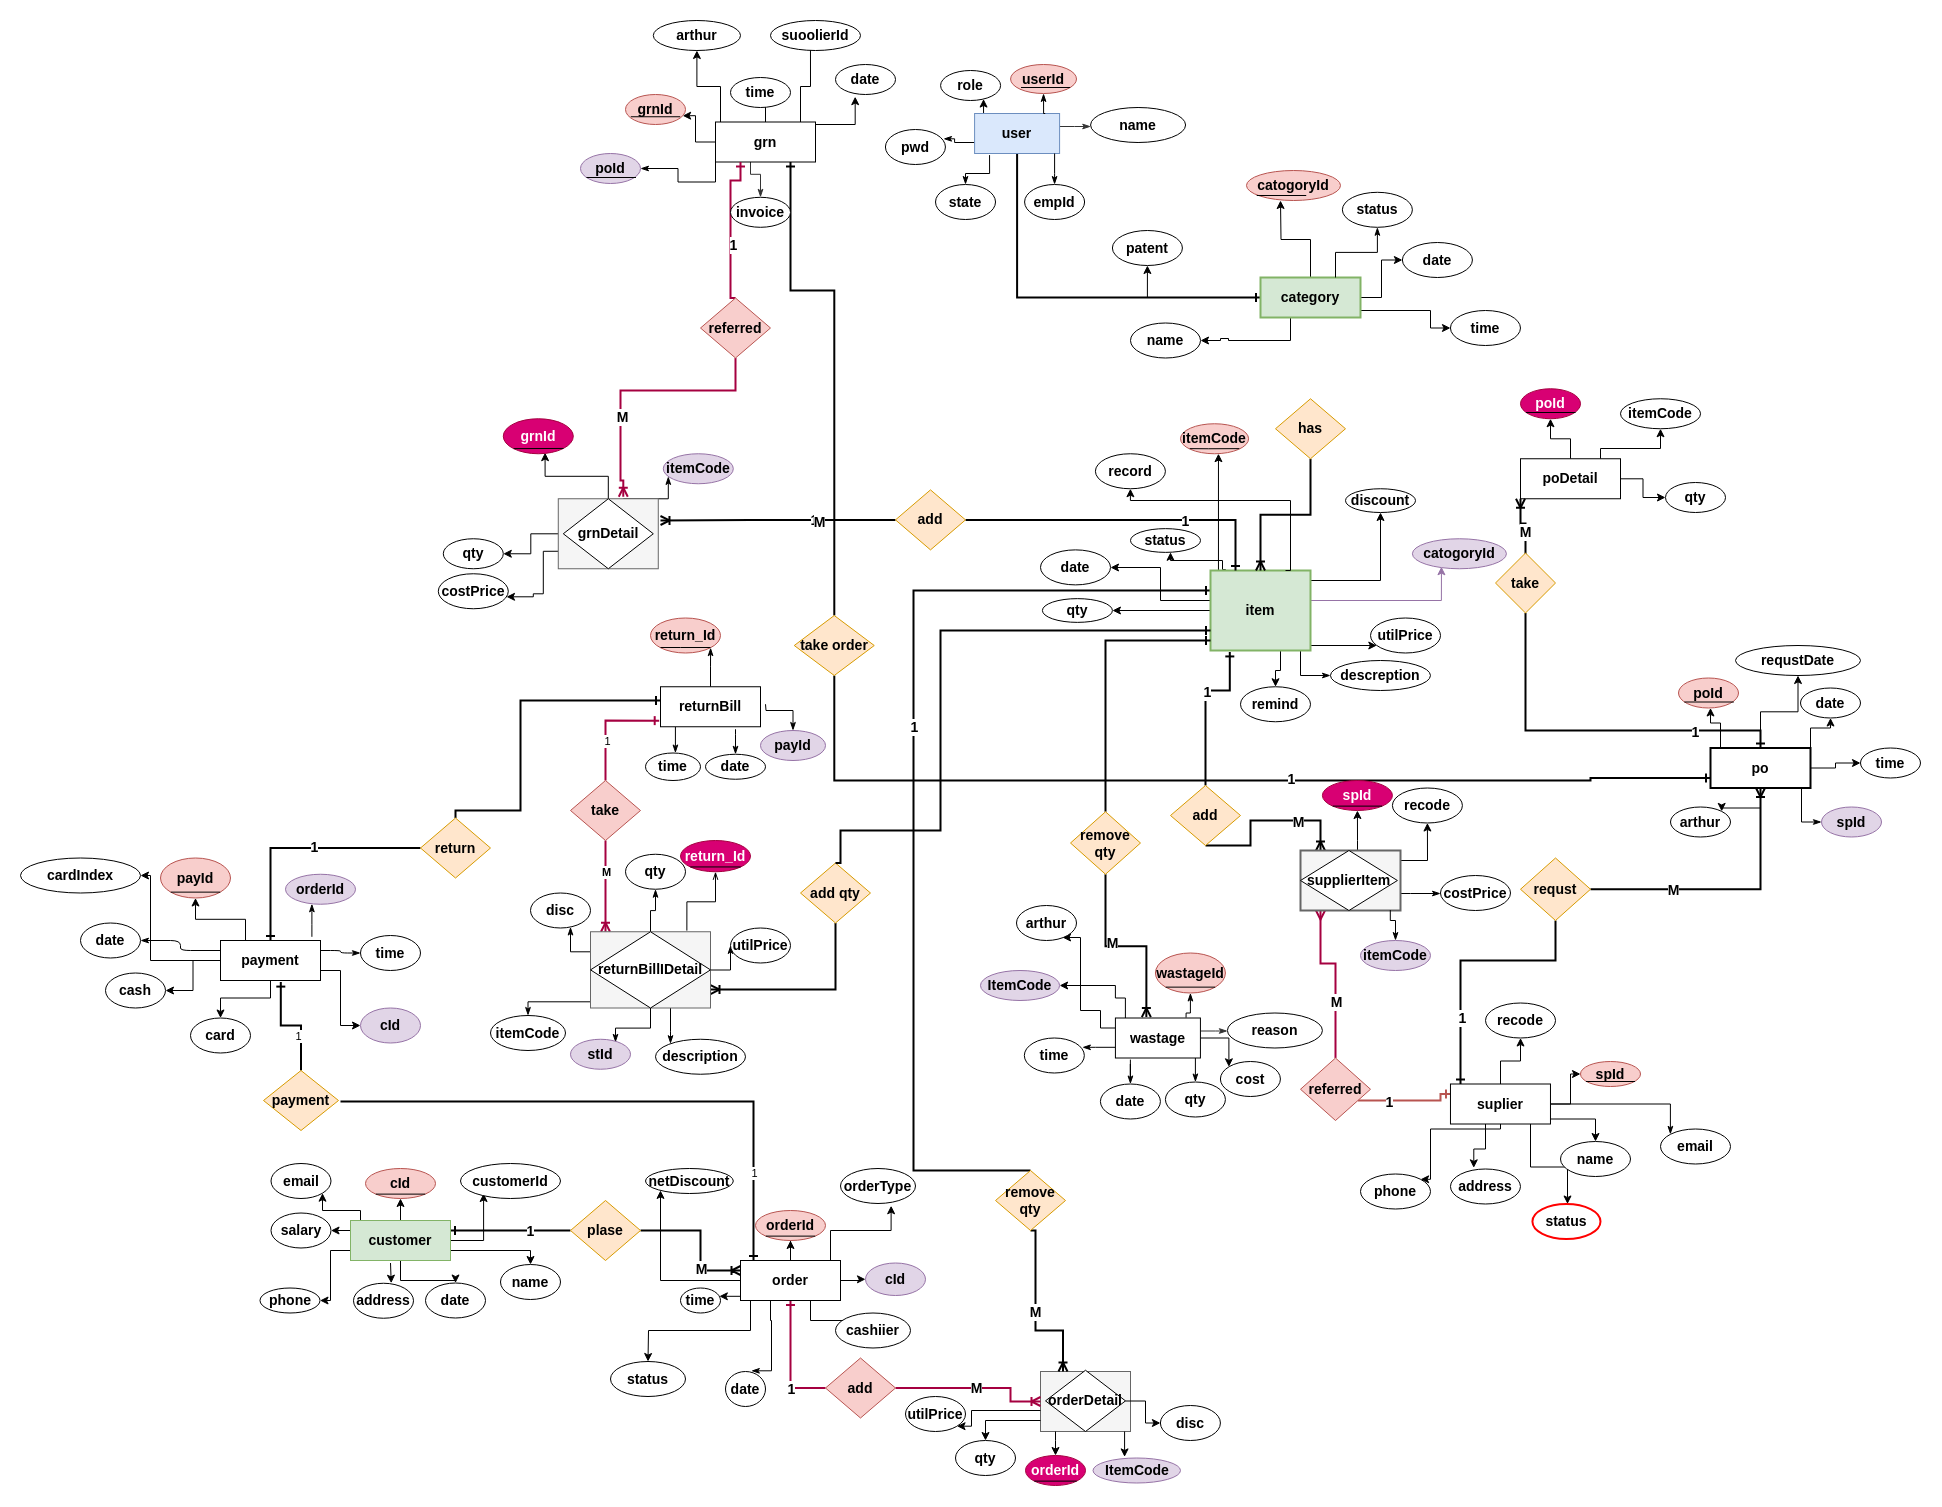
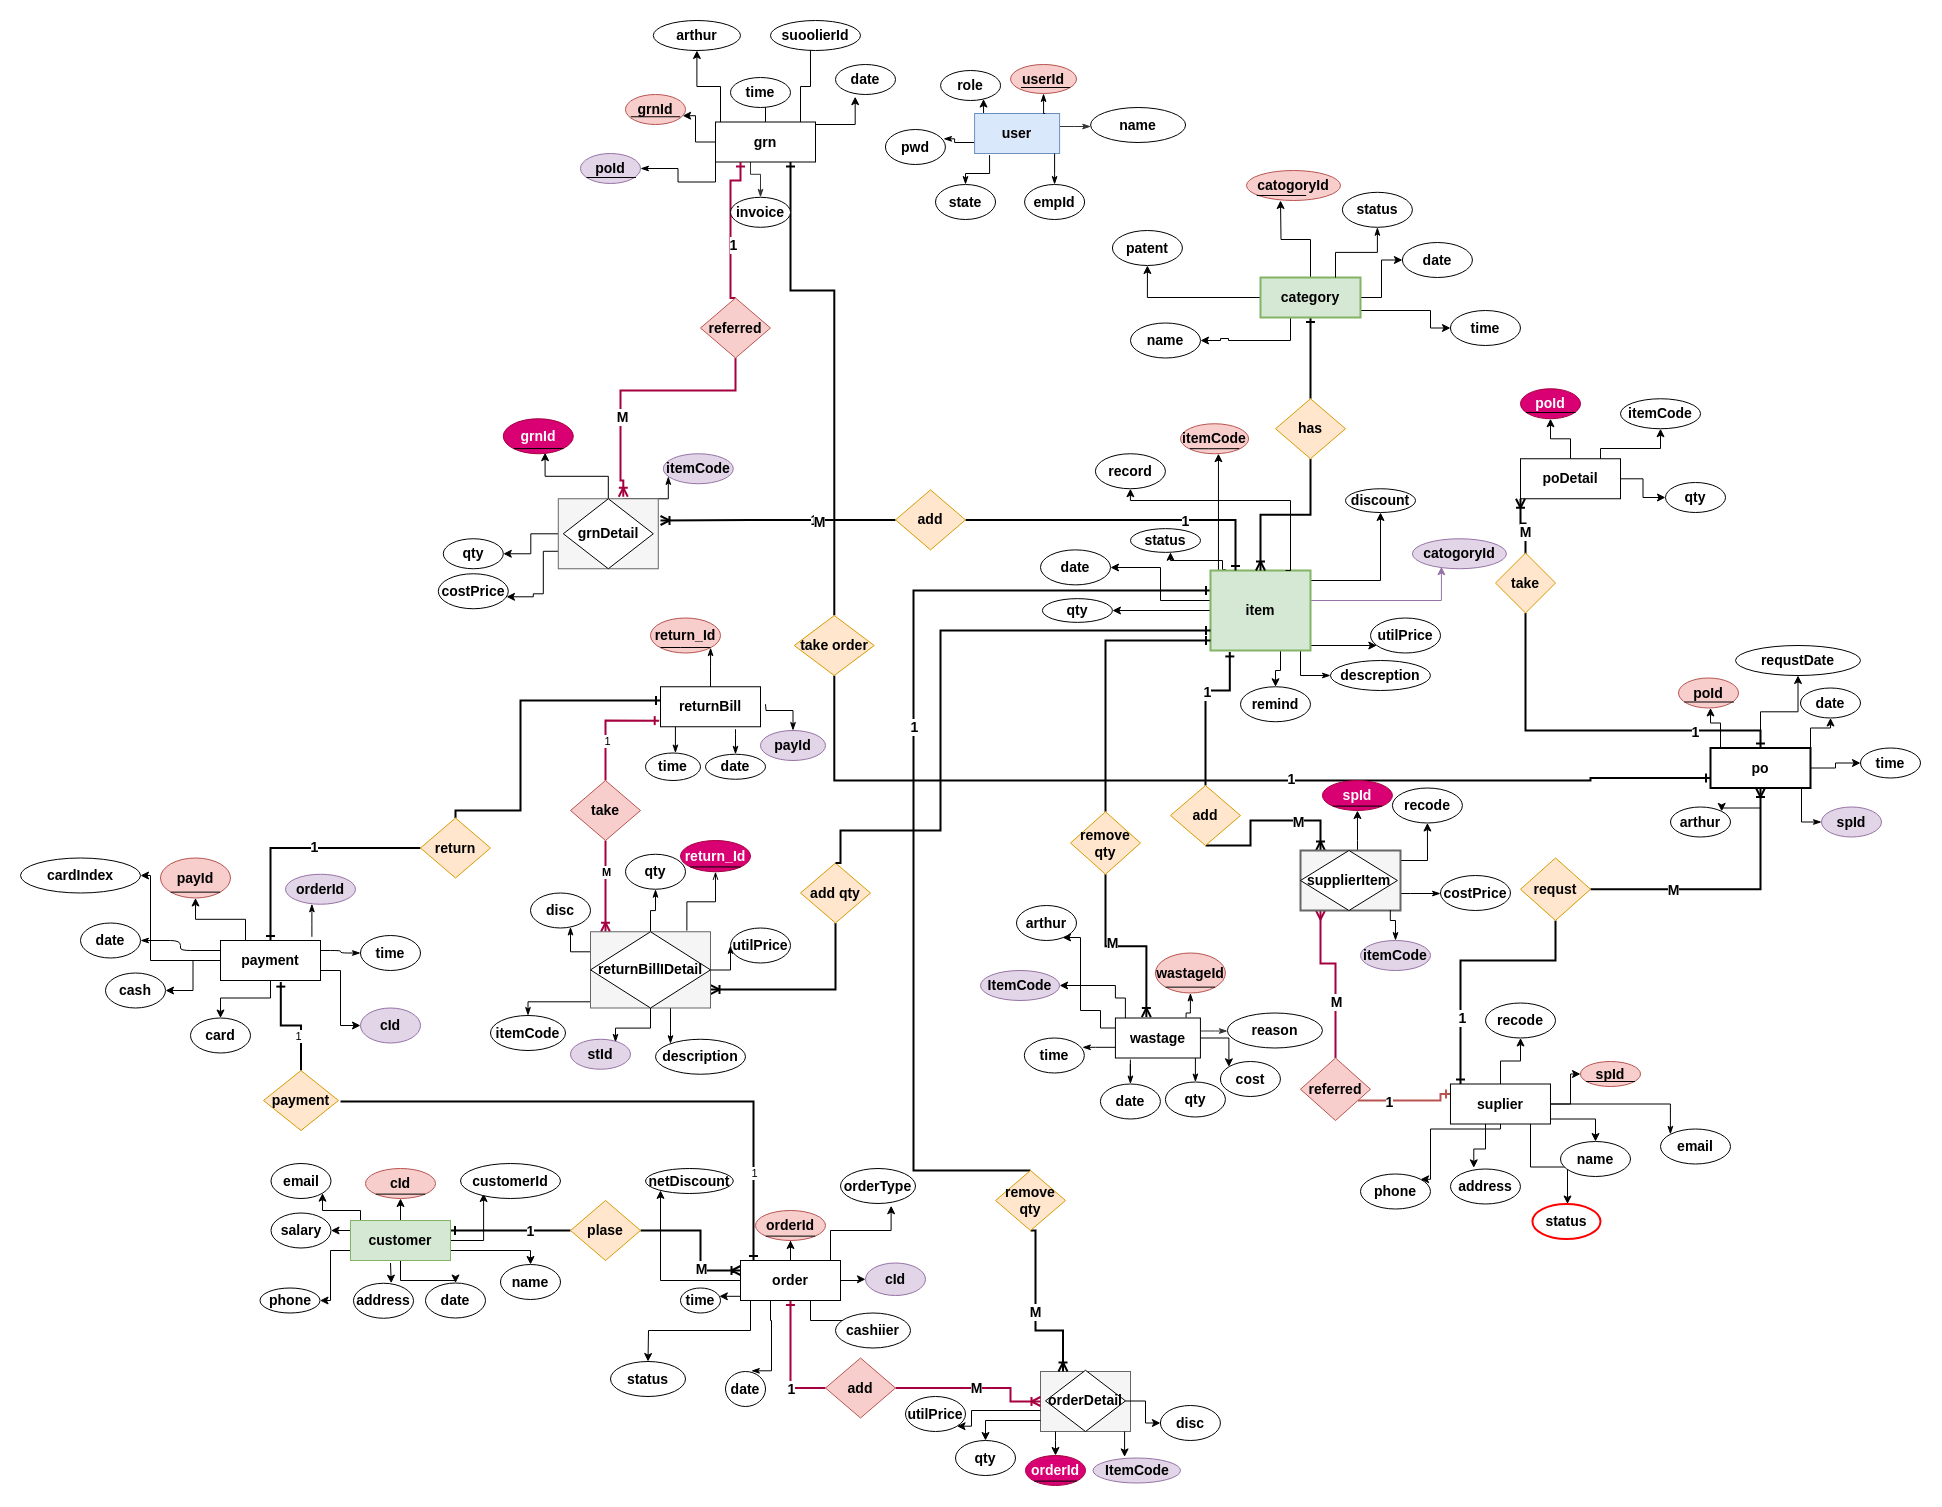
(1017, 291) -> (1311, 358)
